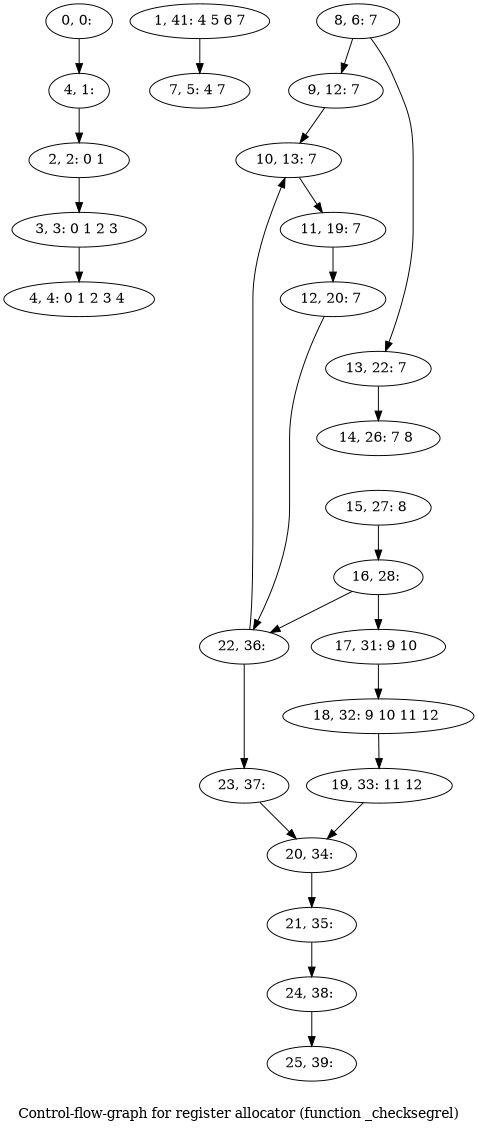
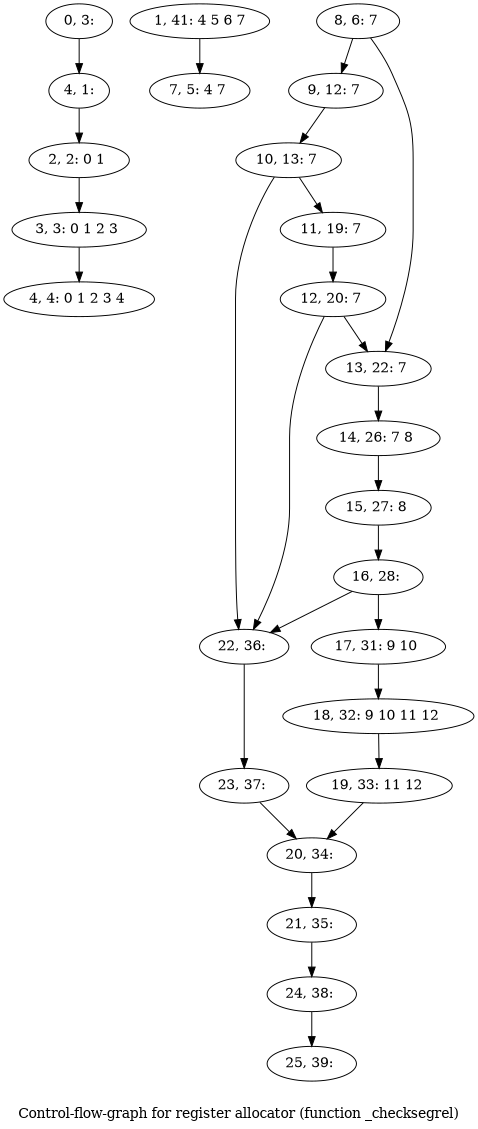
(79, 21) -> (79, 21)
none -> (353, 330)
(253, 406) -> (236, 395)
none -> (378, 468)
